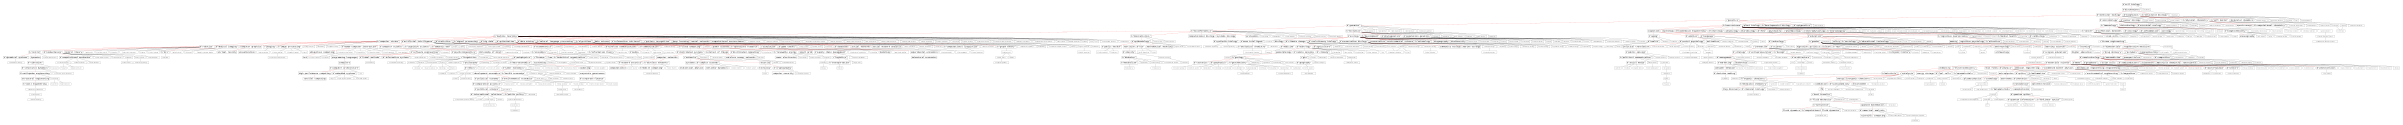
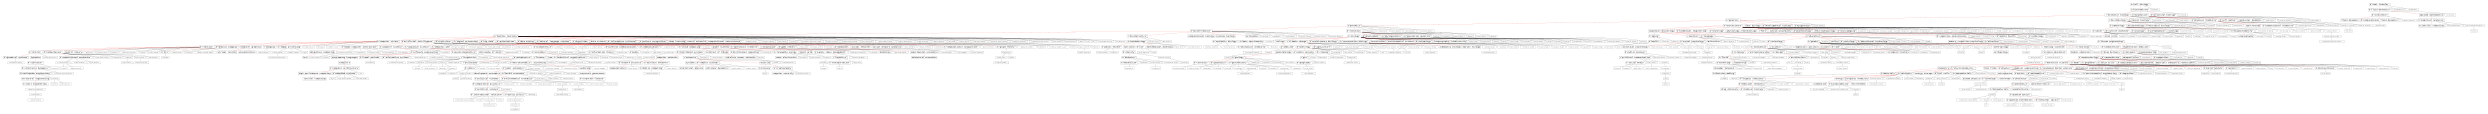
none -> (1773, 31)
(2109, 31) -> (2118, 31)
(556, 42) -> (554, 42)
(1252, 42) -> (1252, 42)
(1636, 47) -> (1636, 47)
(1725, 57) -> (1724, 58)
(1821, 89) -> none
